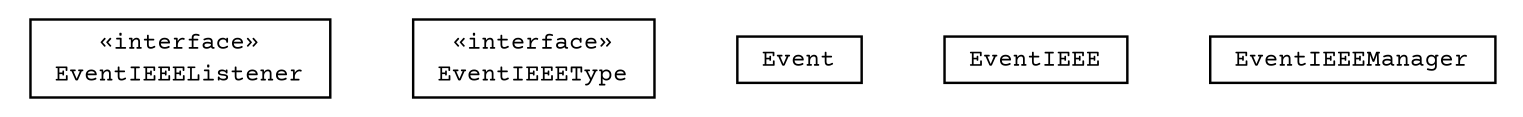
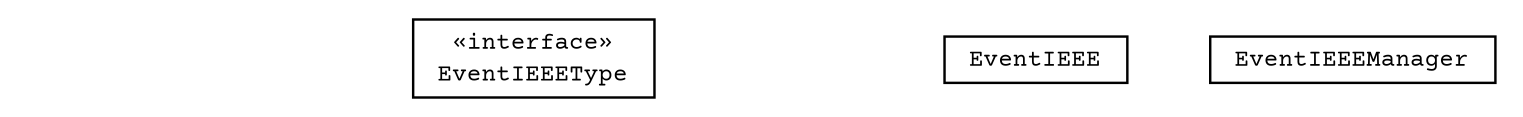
(179, 58) -> none
(798, 58) -> none
